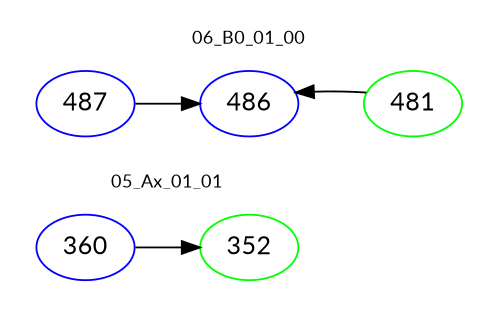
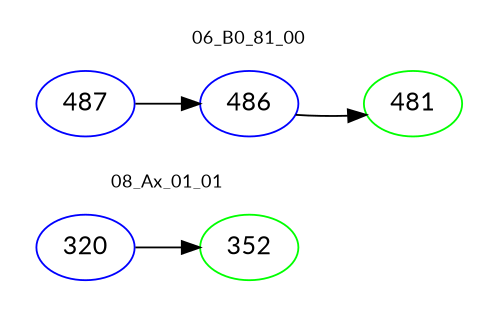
(249, 39) -> (249, 39)
(340, 91) -> (322, 116)
(167, 183) -> (167, 183)
(86, 247) -> (86, 247)
